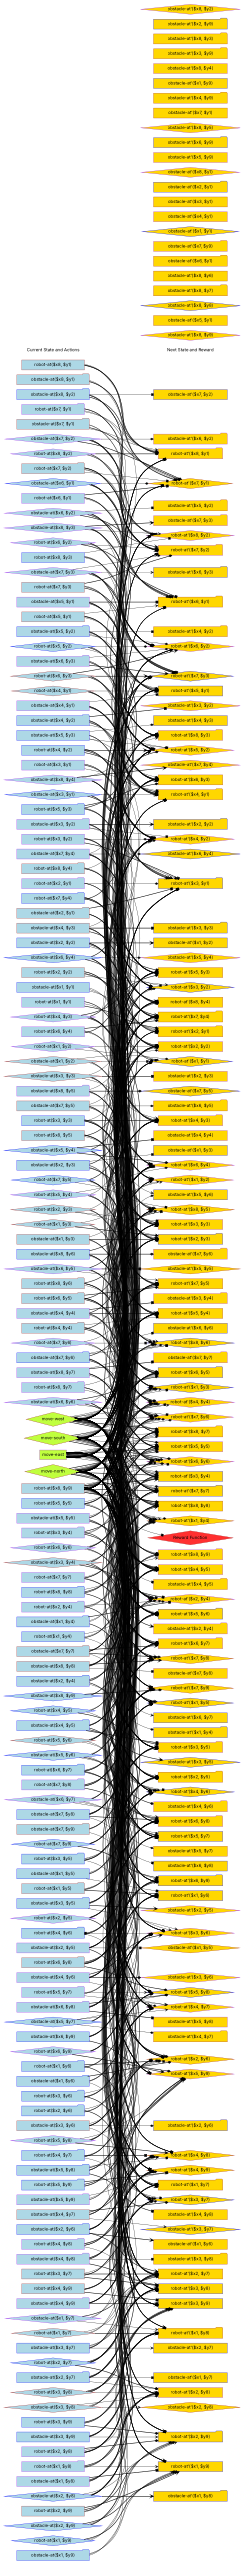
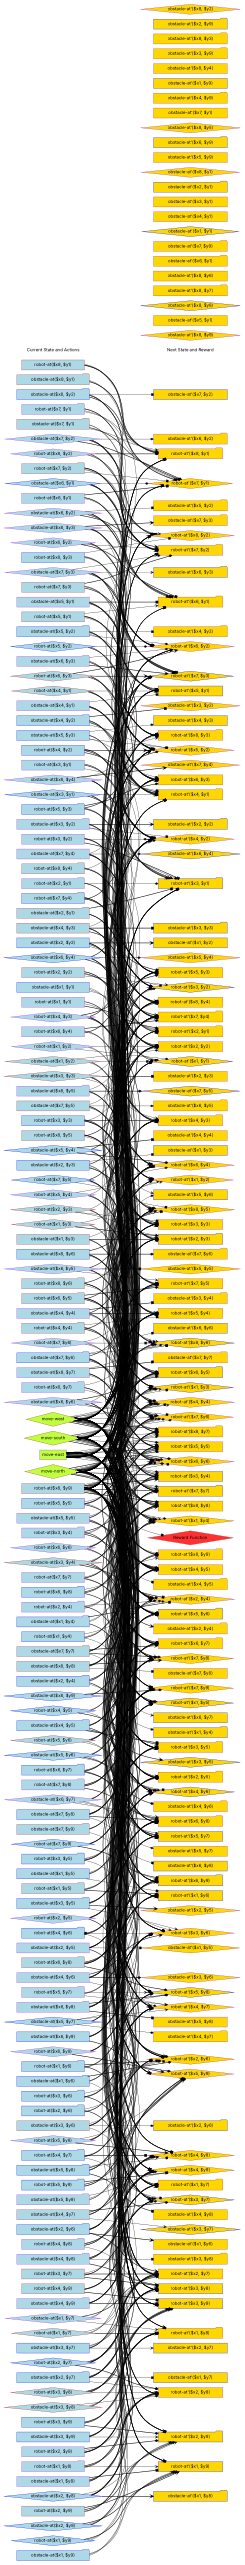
(113, 660) -> none
(120, 1510) -> (121, 1458)
(190, 2407) -> none
